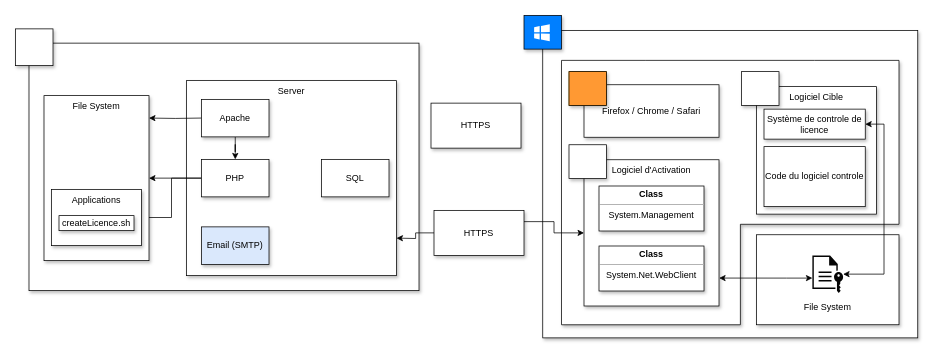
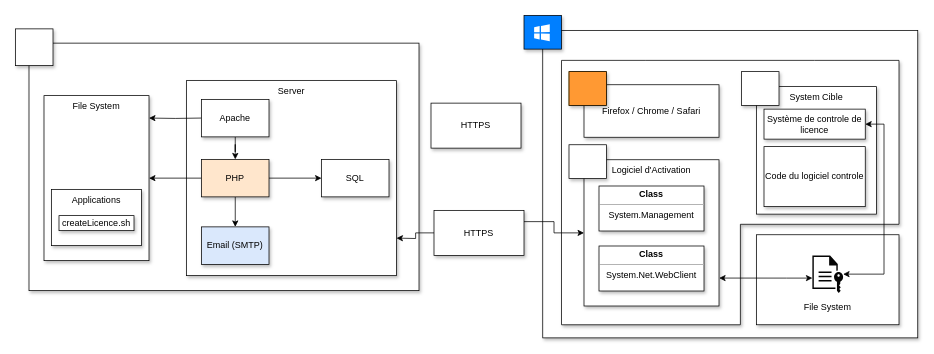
(816, 97) -> (816, 97)
(235, 178) -> (235, 178)
(171, 210) -> (315, 178)
none -> (235, 210)
